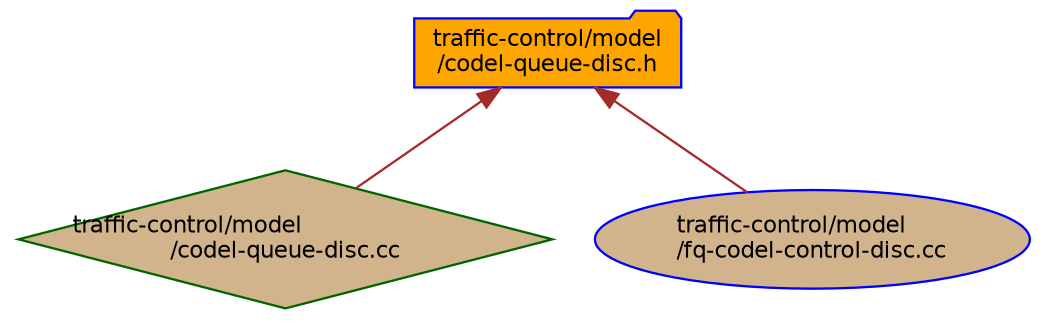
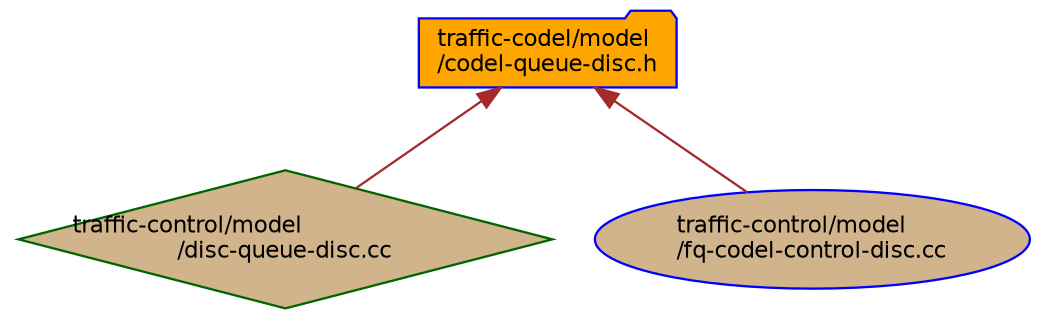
(548, 53) -> (548, 53)
(285, 239) -> (285, 239)
